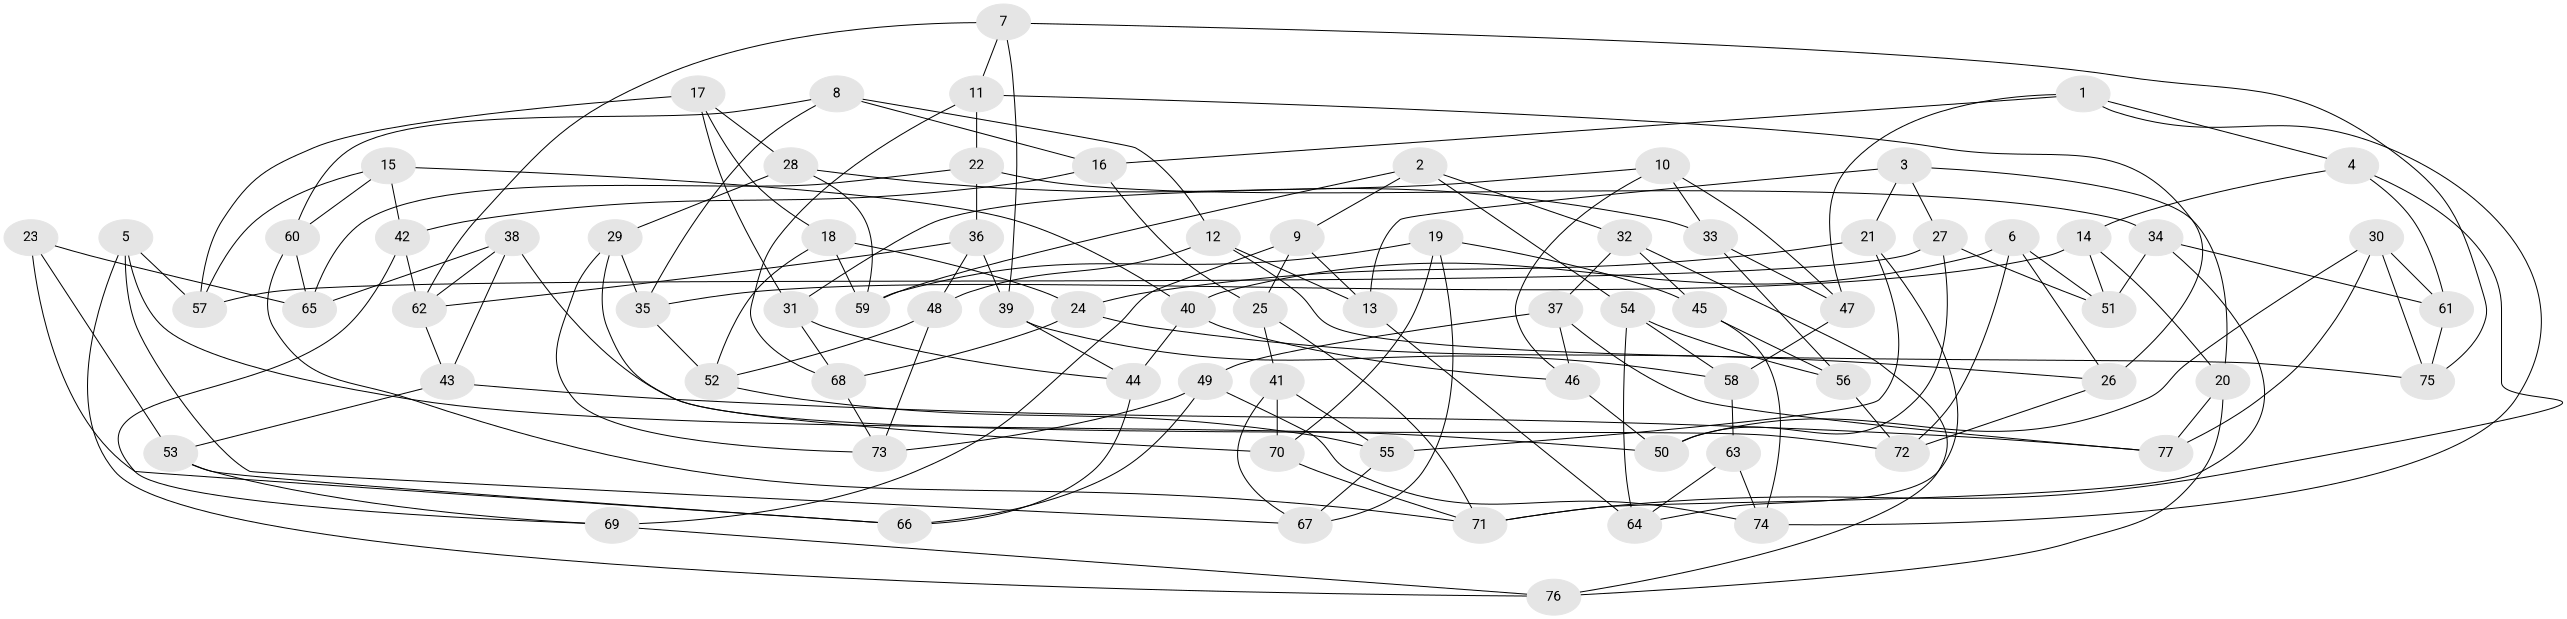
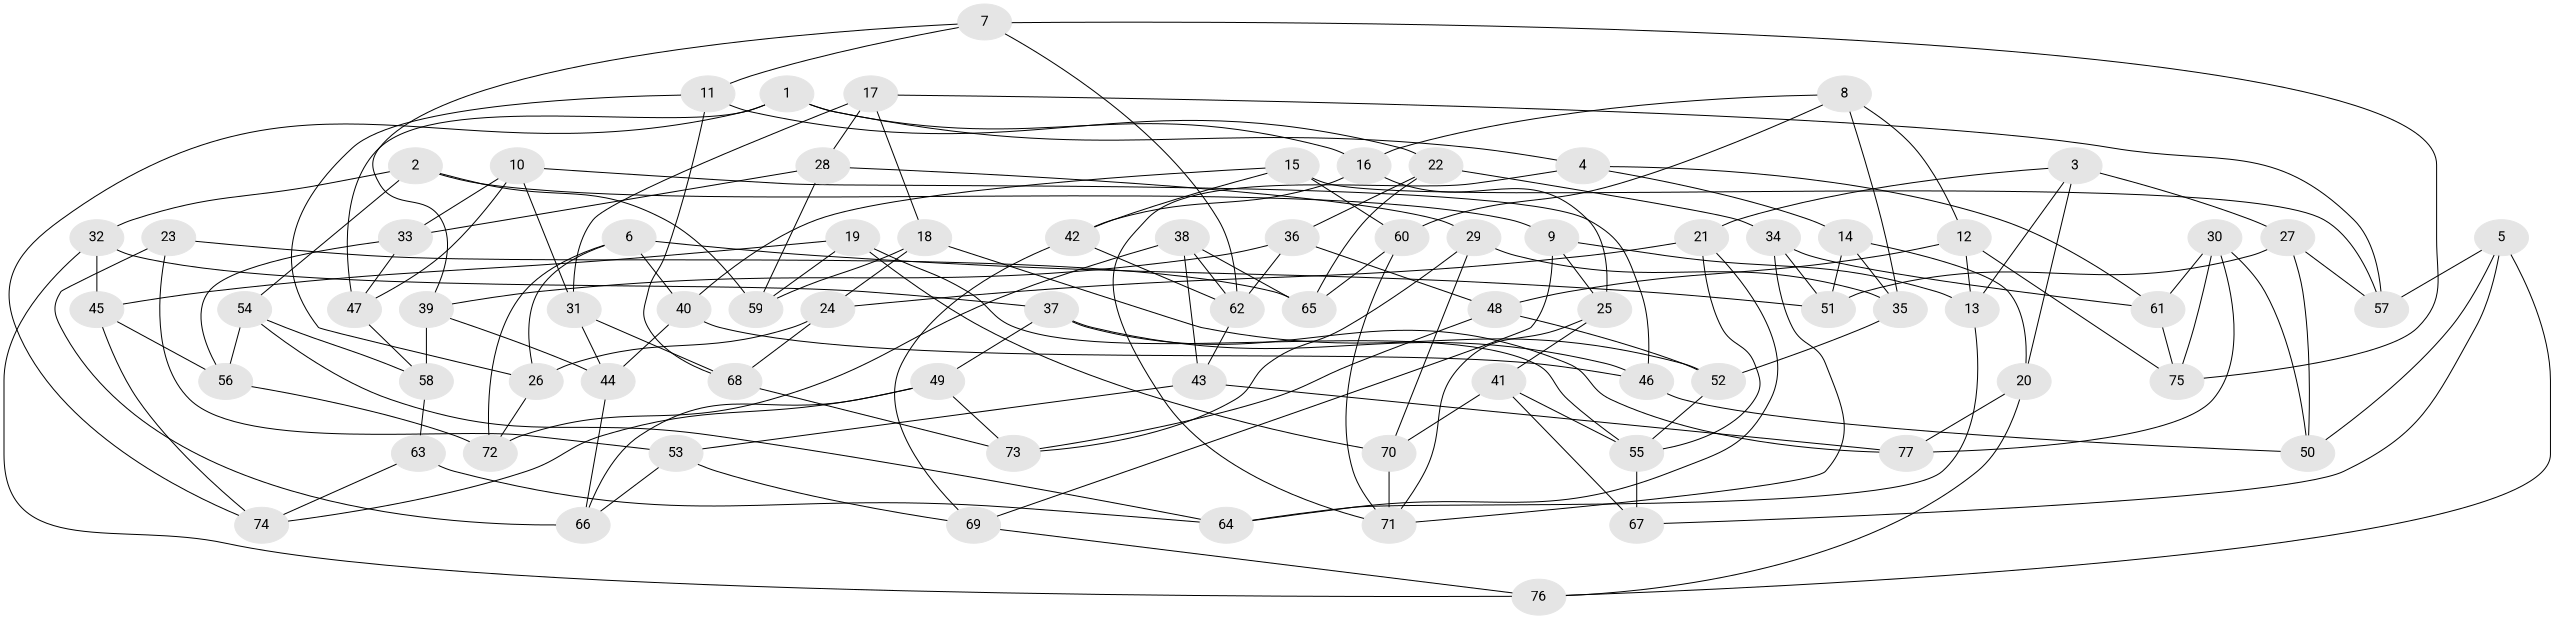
(1448, 410) -> (1111, 342)
